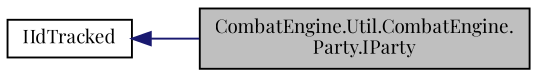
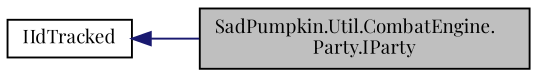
(365, 39) -> (365, 39)
